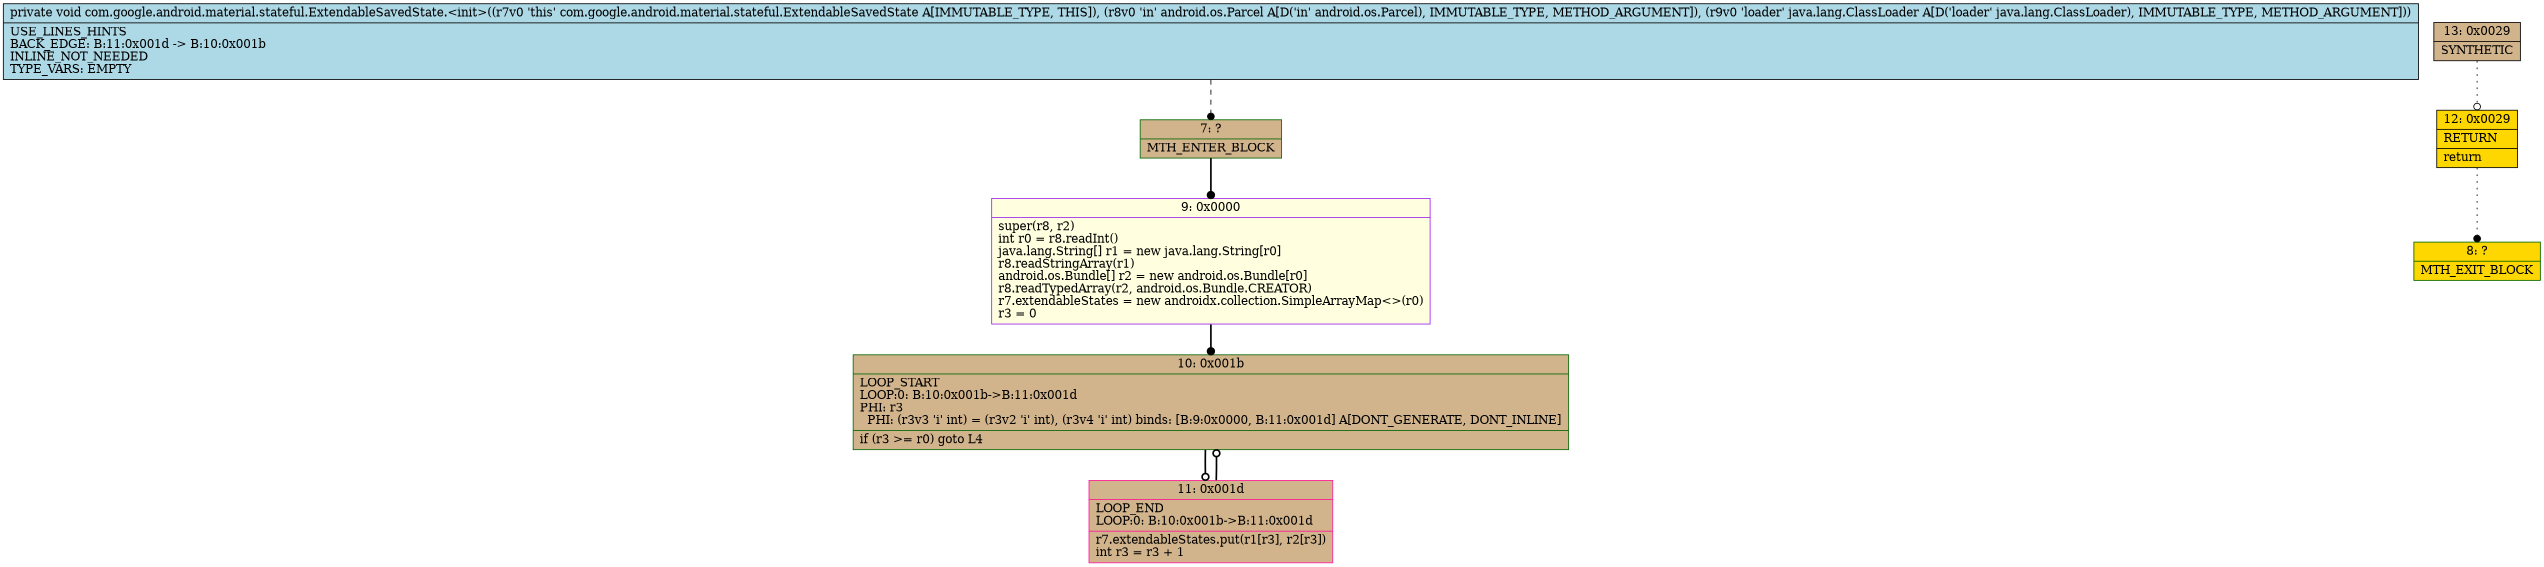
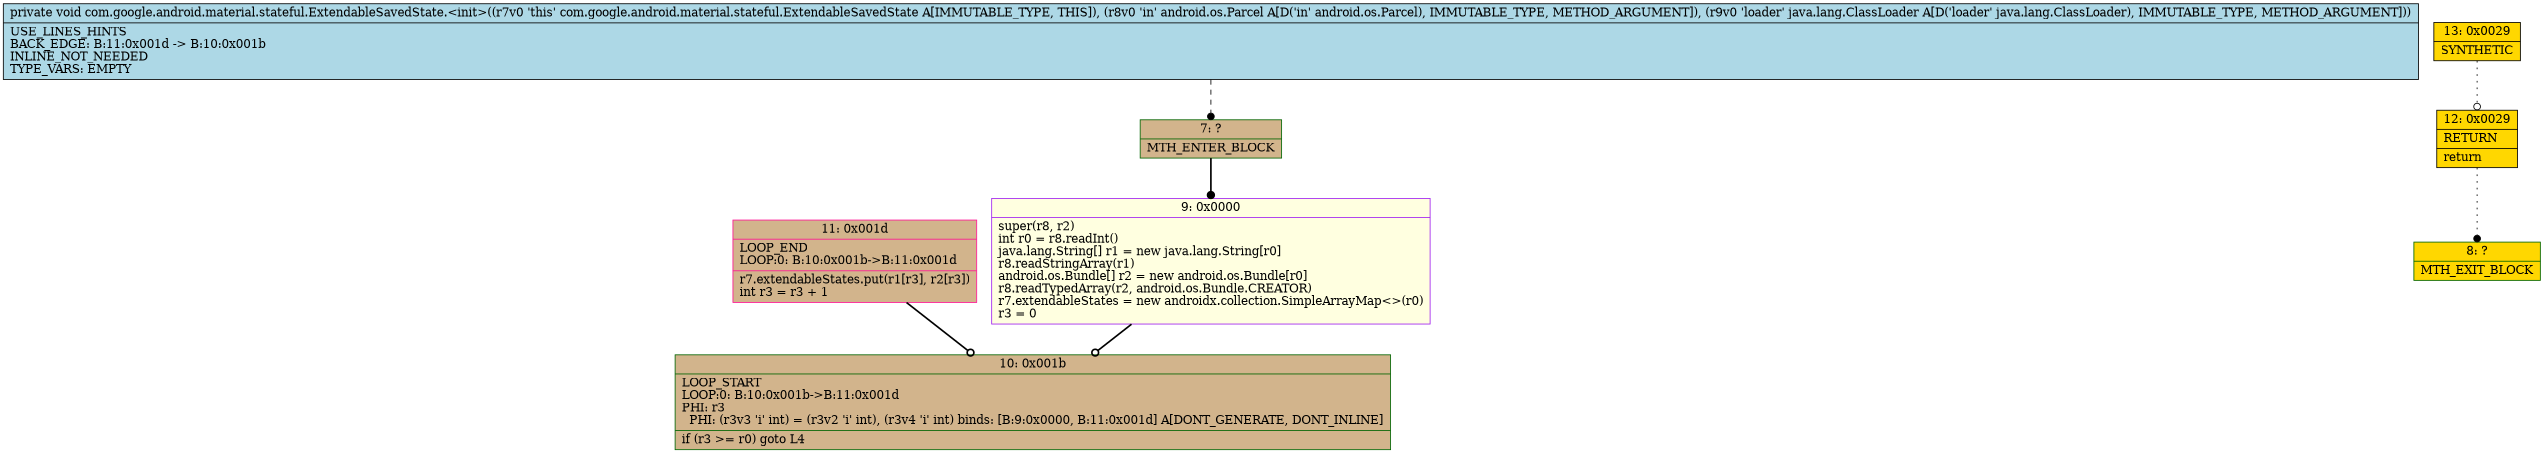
(2477, 42) -> (2477, 42)
(1211, 336) -> (1115, 337)
(1205, 462) -> none
